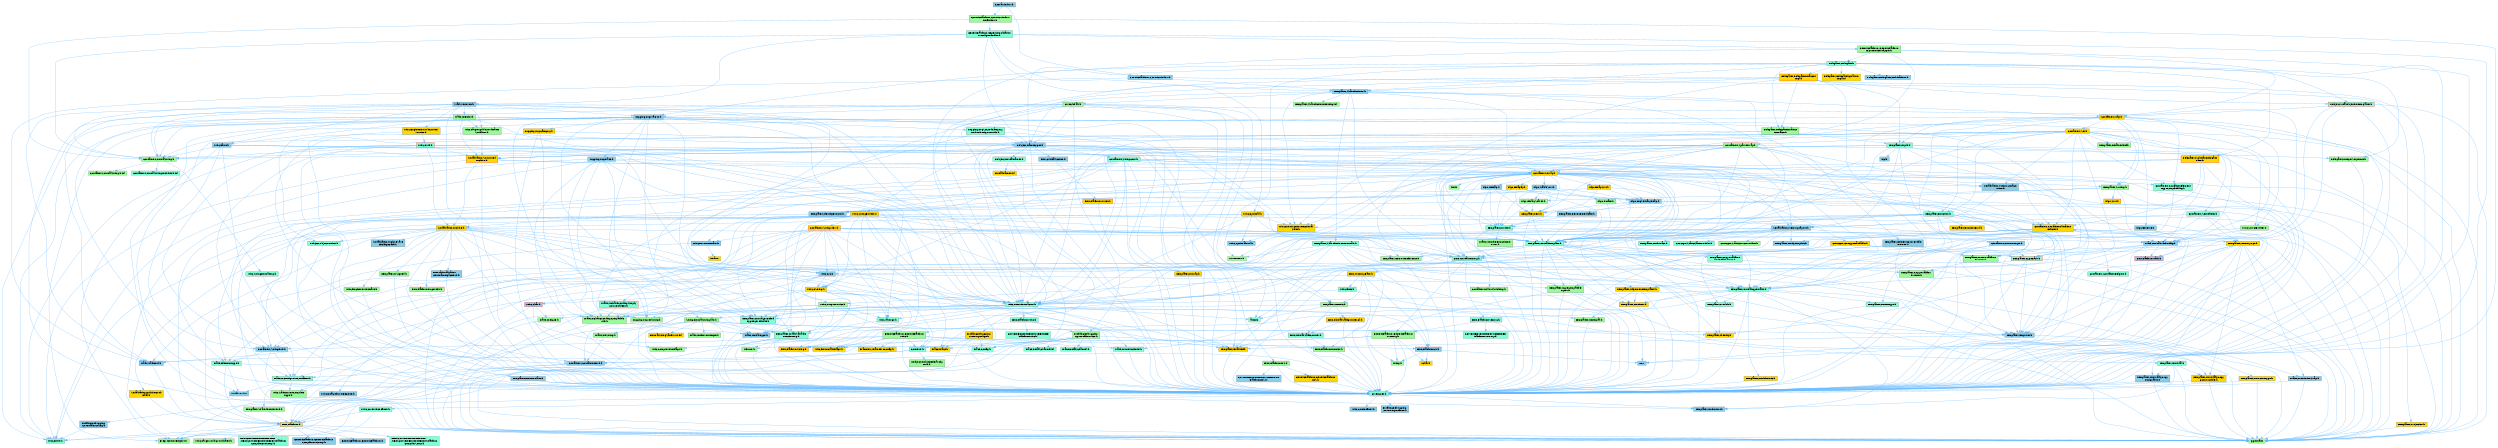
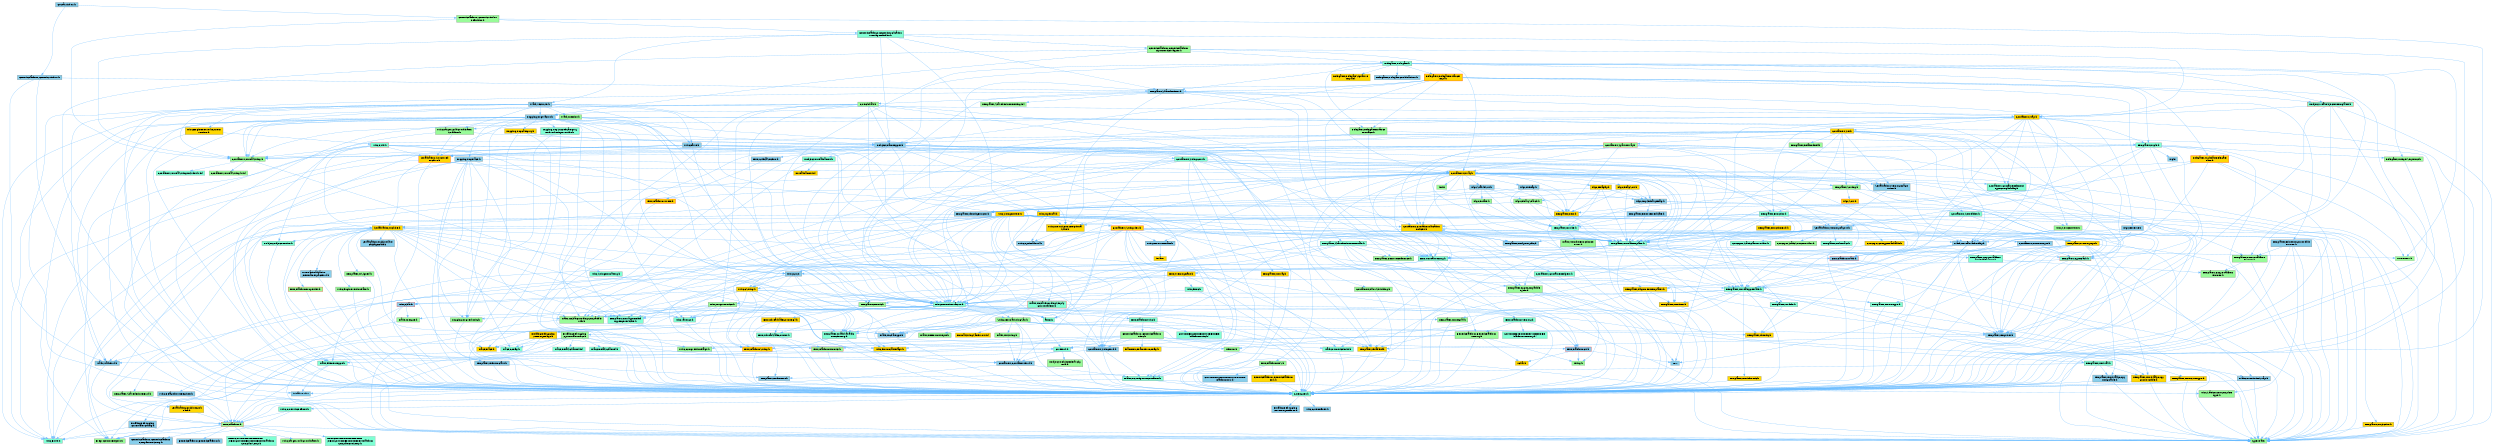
(1446, 185) -> (1450, 222)
(370, 272) -> none
(1540, 401) -> (1037, 391)
